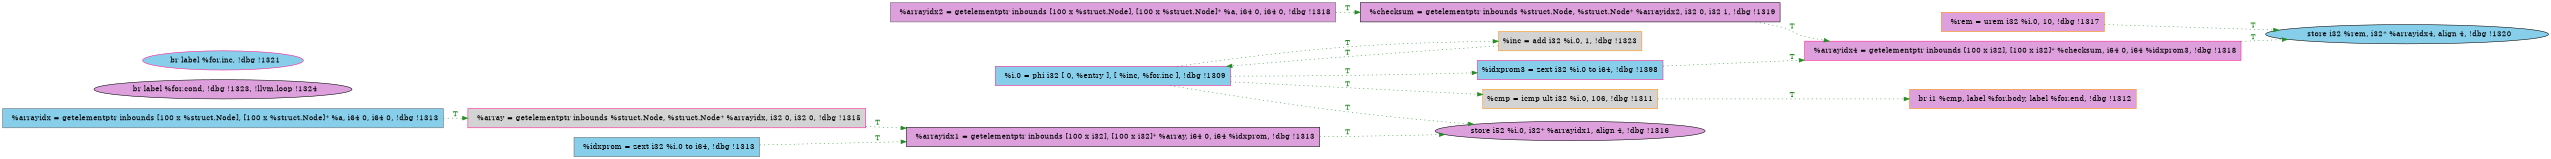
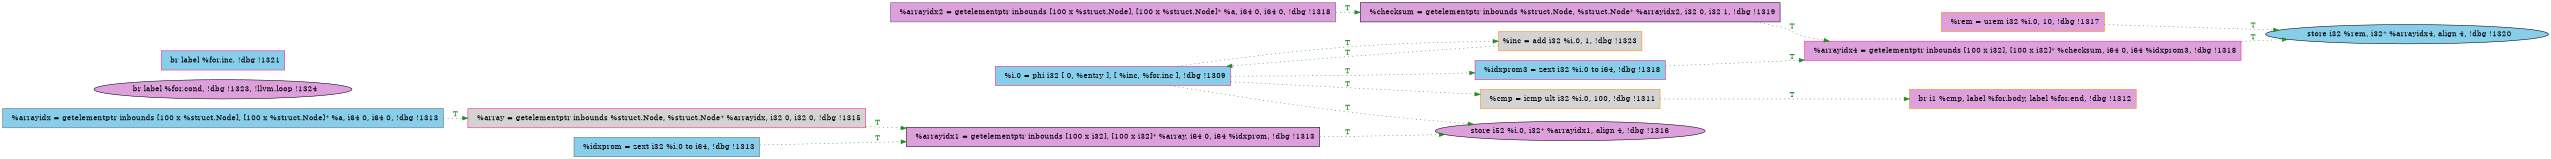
(223, 60) -> (223, 60)
(1570, 70) -> (1570, 70)
(1570, 99) -> (1570, 99)
